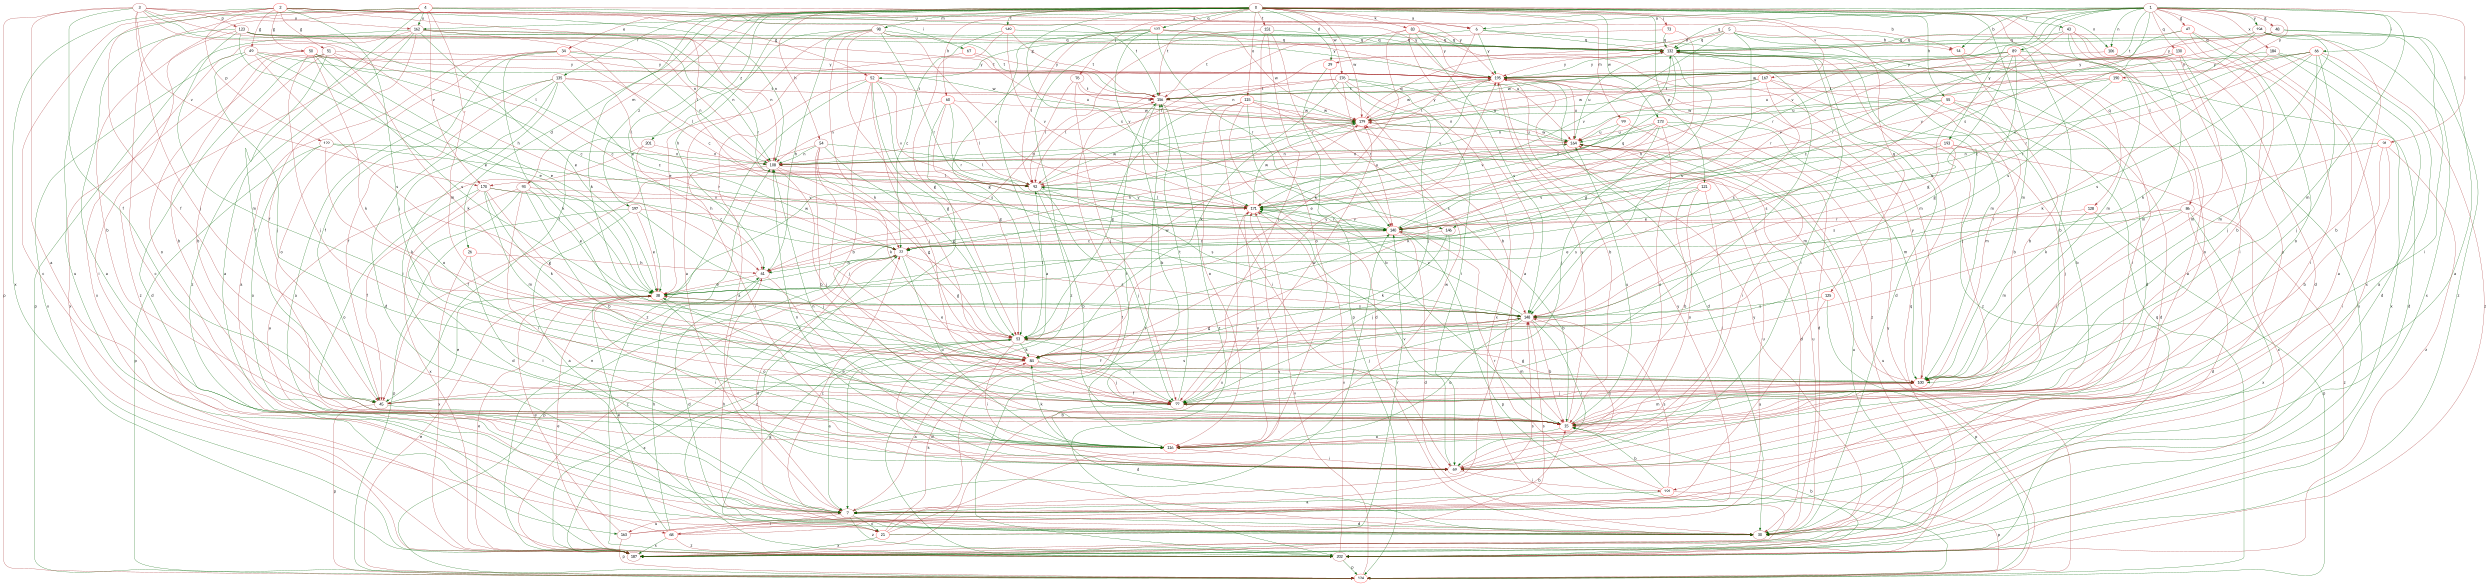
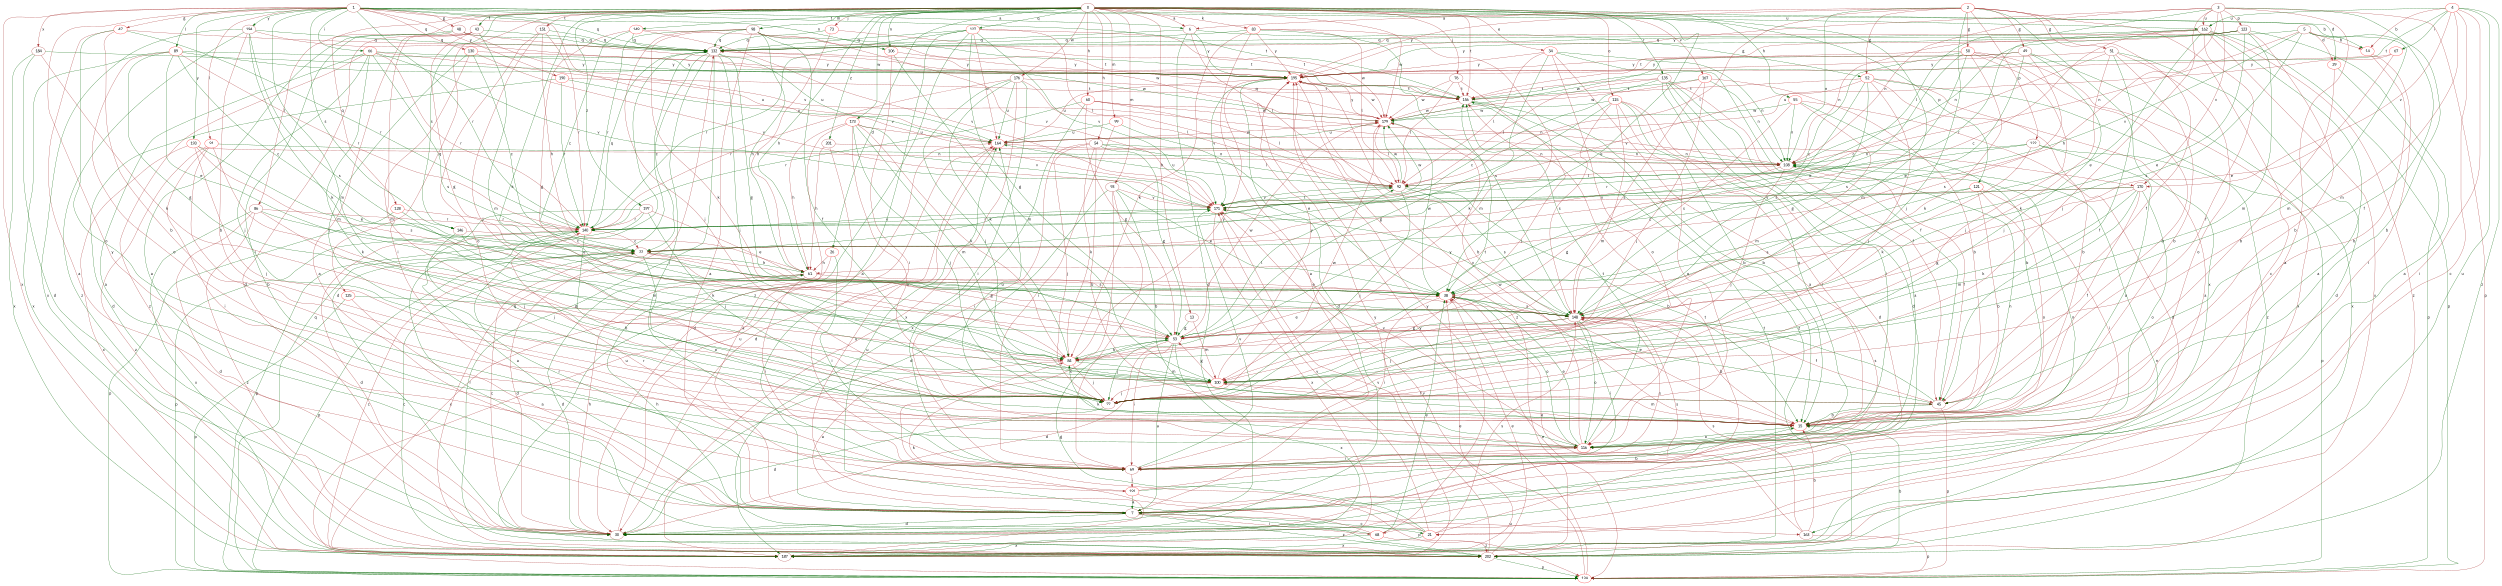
none -> (1192, 318)
